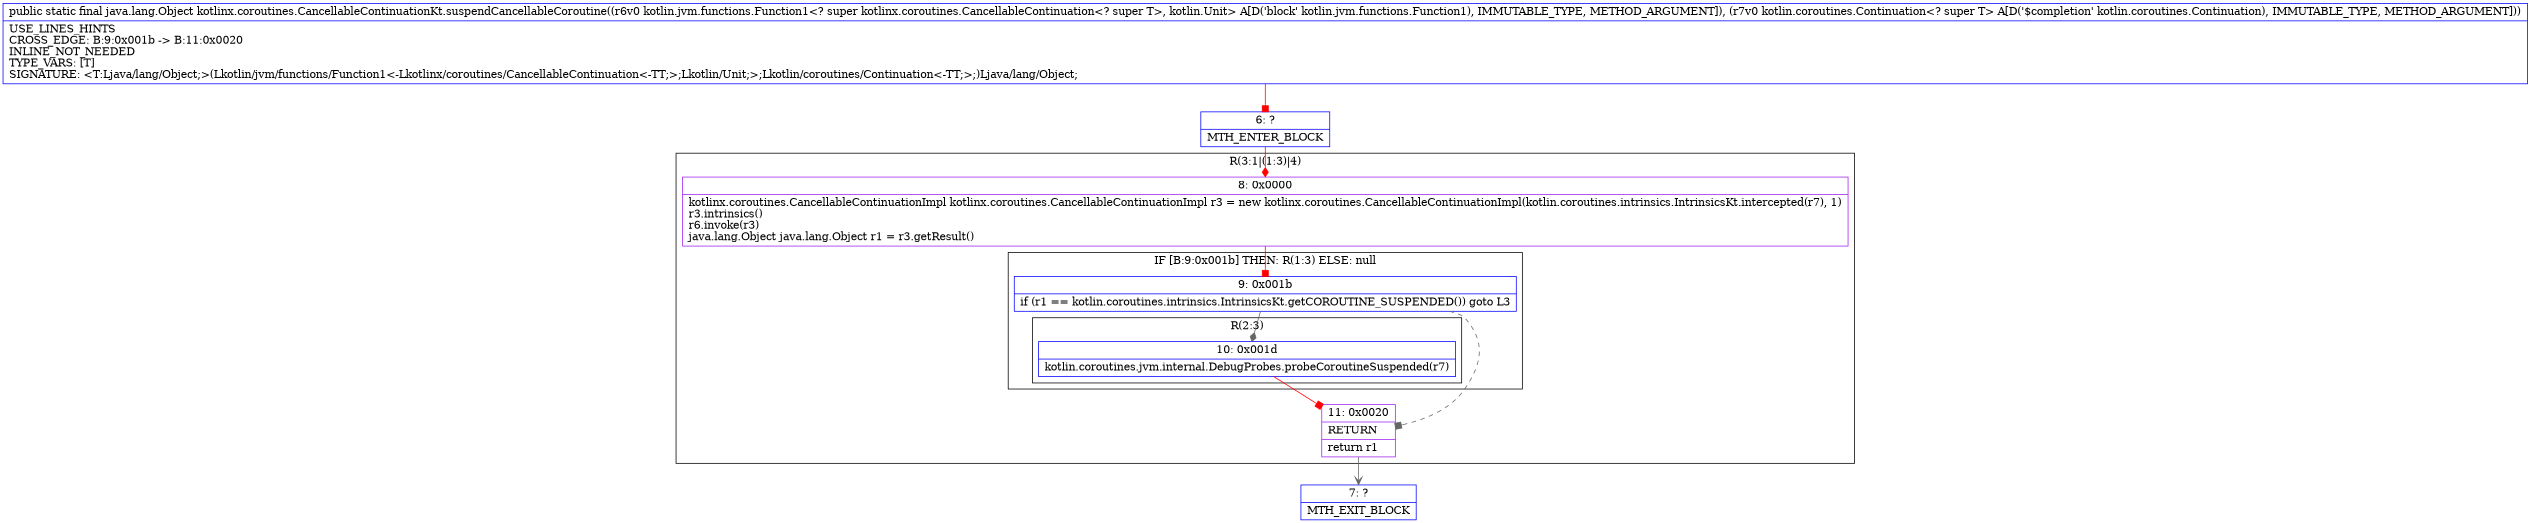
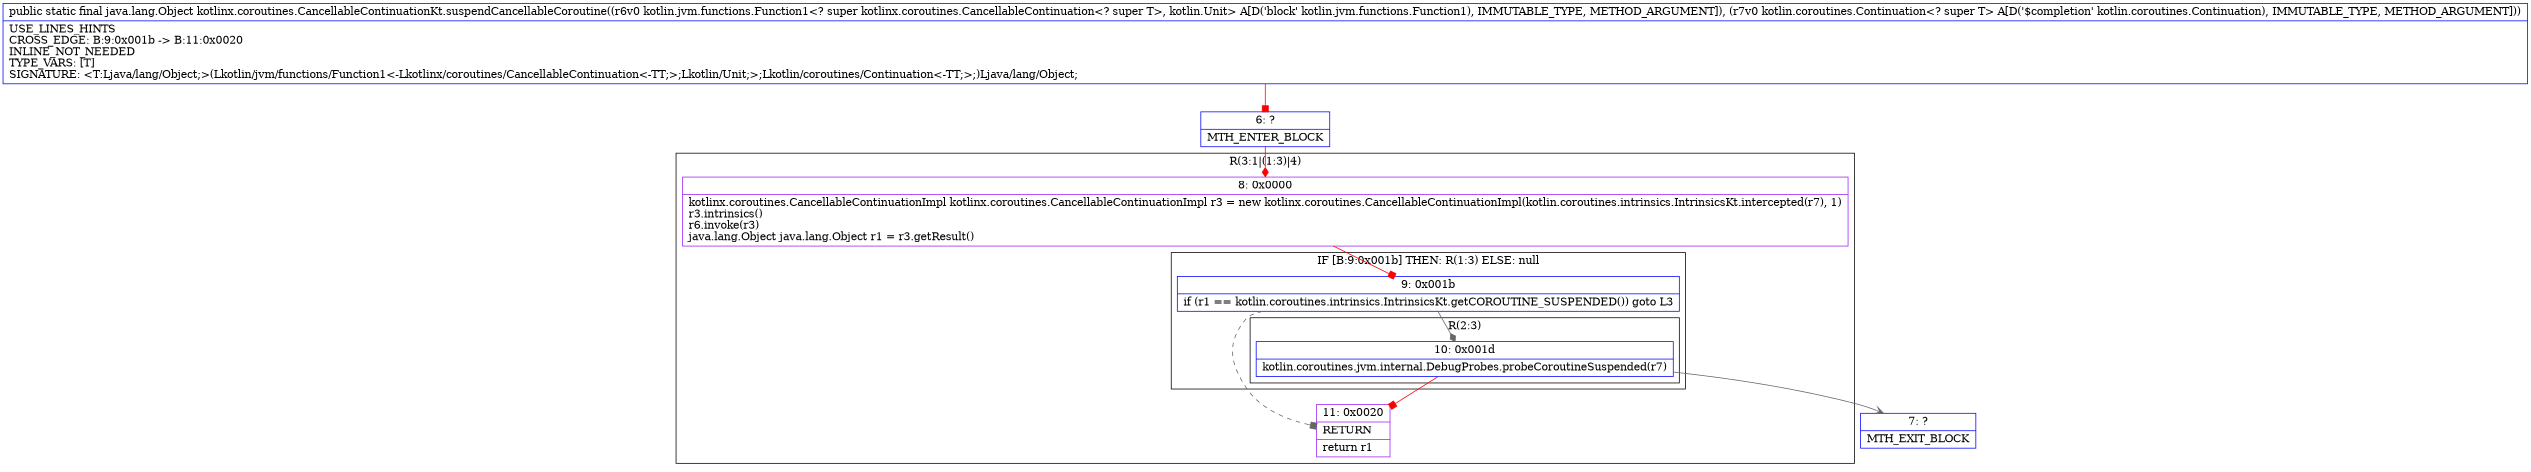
(1359, 468) -> (1776, 387)
